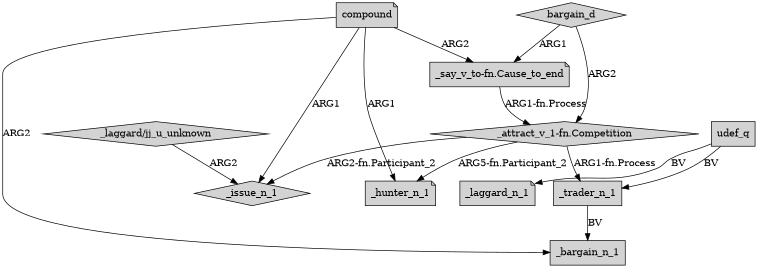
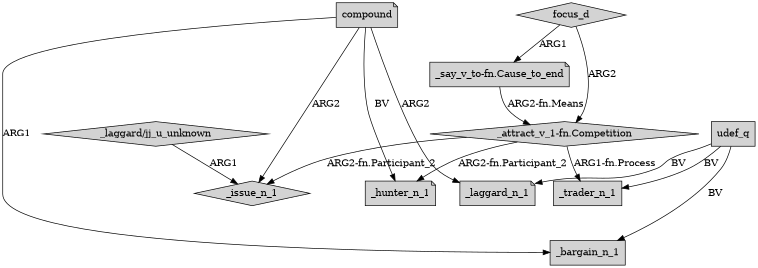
(571, 15) -> (571, 15)
(430, 43) -> (402, 110)
(326, 104) -> (326, 104)
(382, 104) -> (382, 104)
(546, 104) -> (546, 104)
(17, 134) -> (17, 134)
(224, 164) -> (224, 164)
(513, 164) -> (513, 164)
(588, 220) -> (686, 201)
